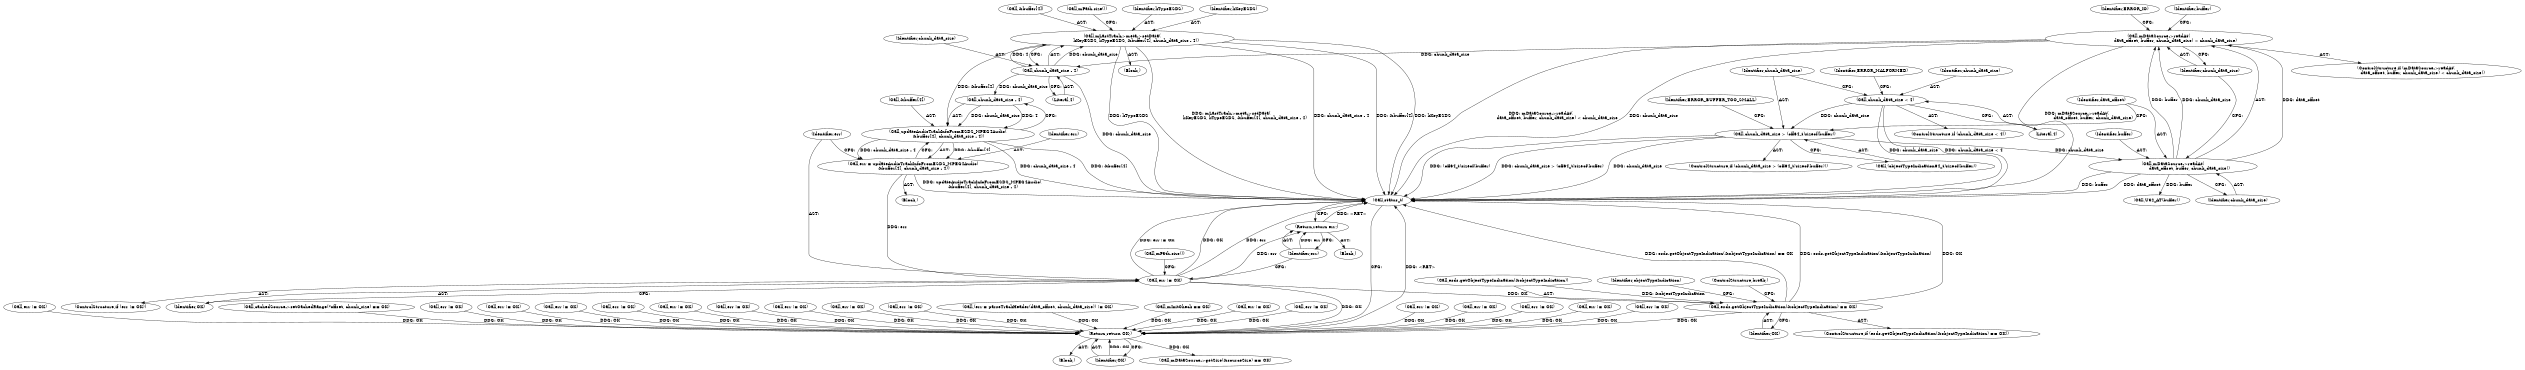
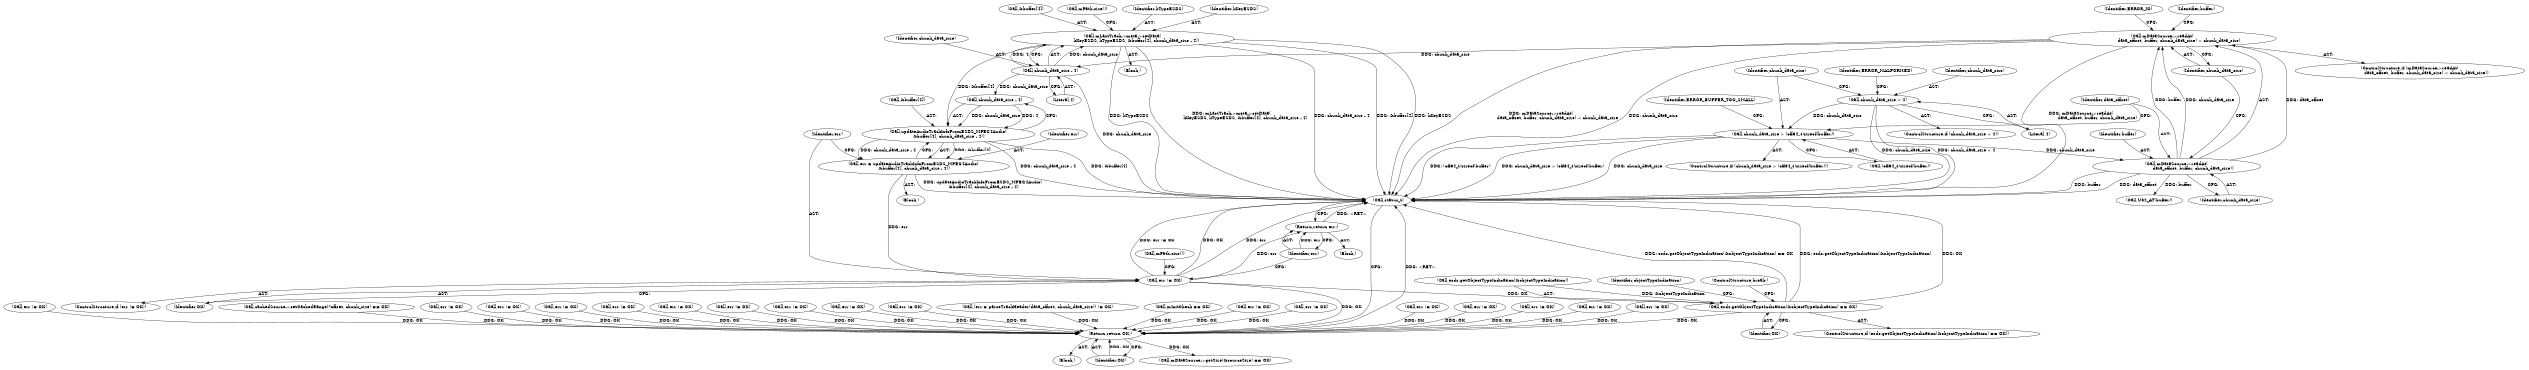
(1926, 166) -> (1900, 166)
